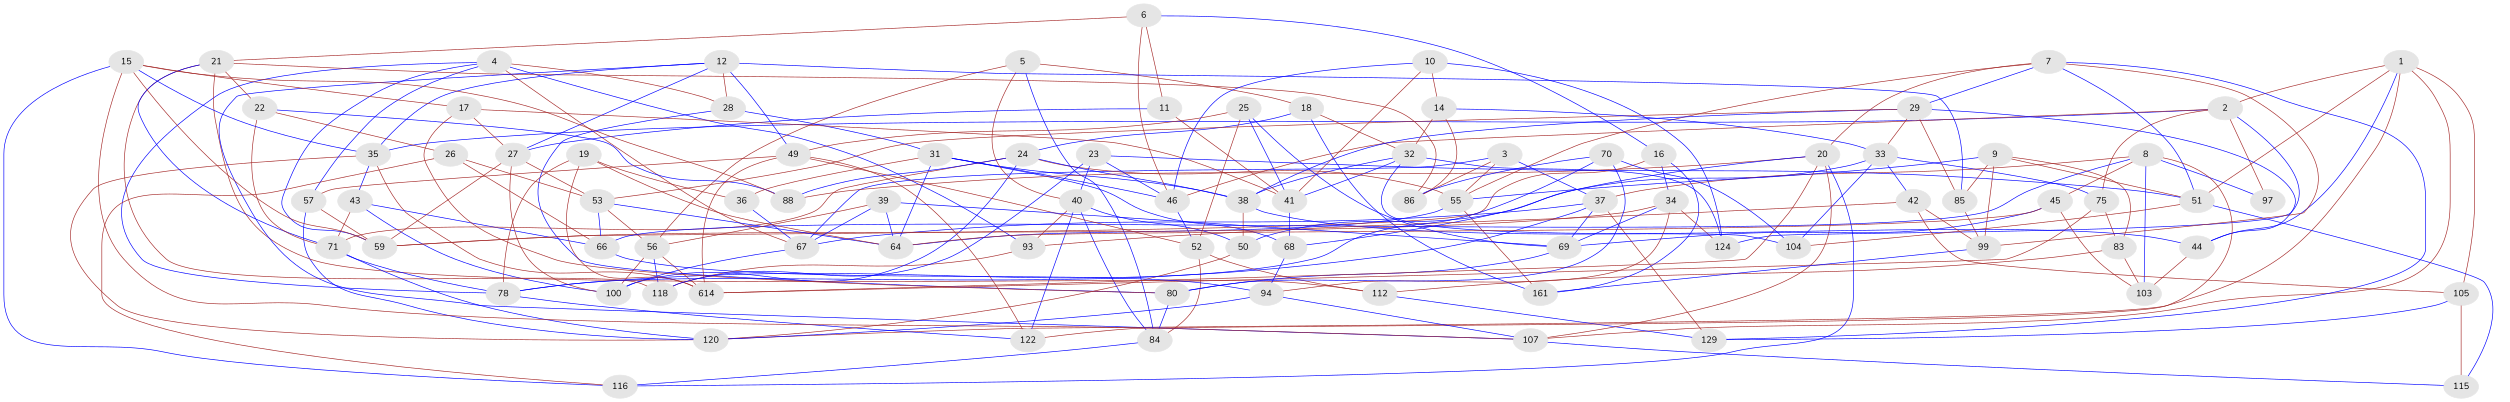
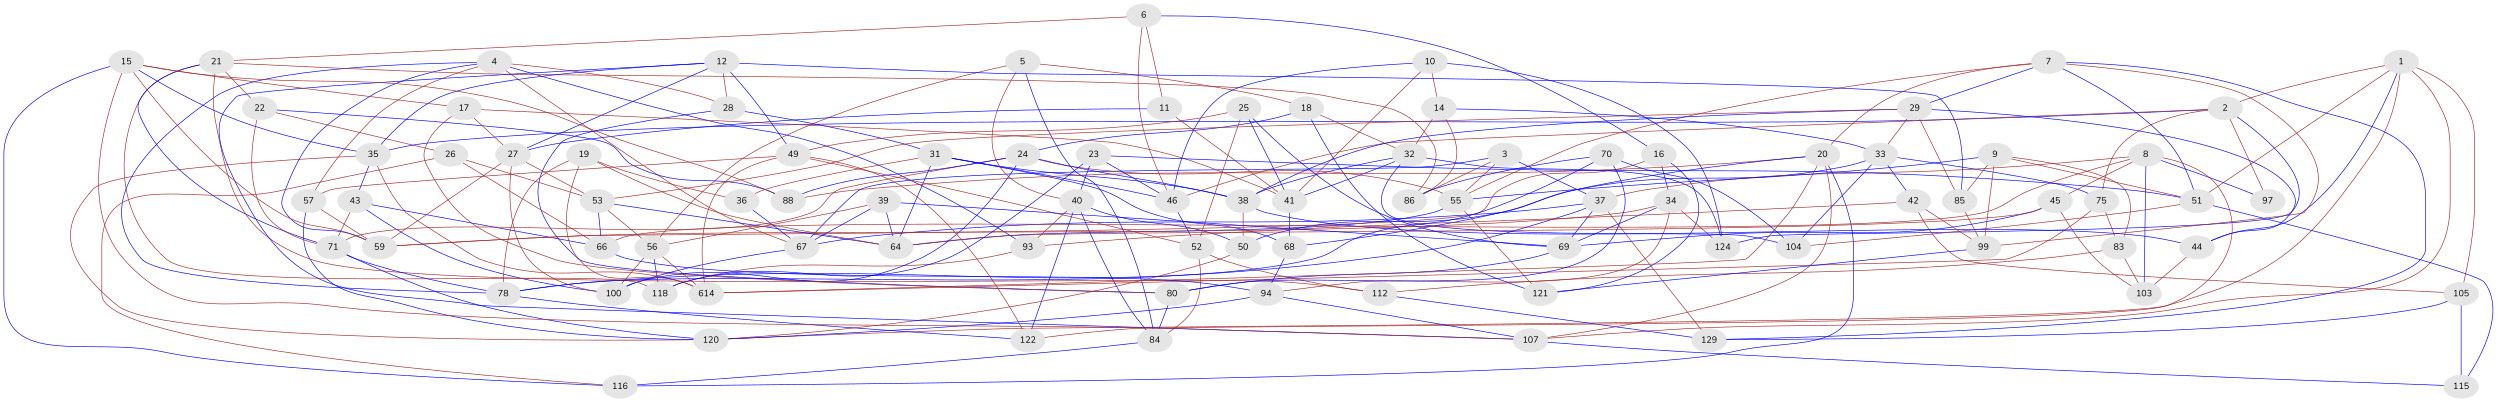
(383, 110) -> (383, 110)
(1378, 226) -> (1378, 226)
(1540, 294) -> (1540, 294)
(2461, 340) -> (2461, 340)
